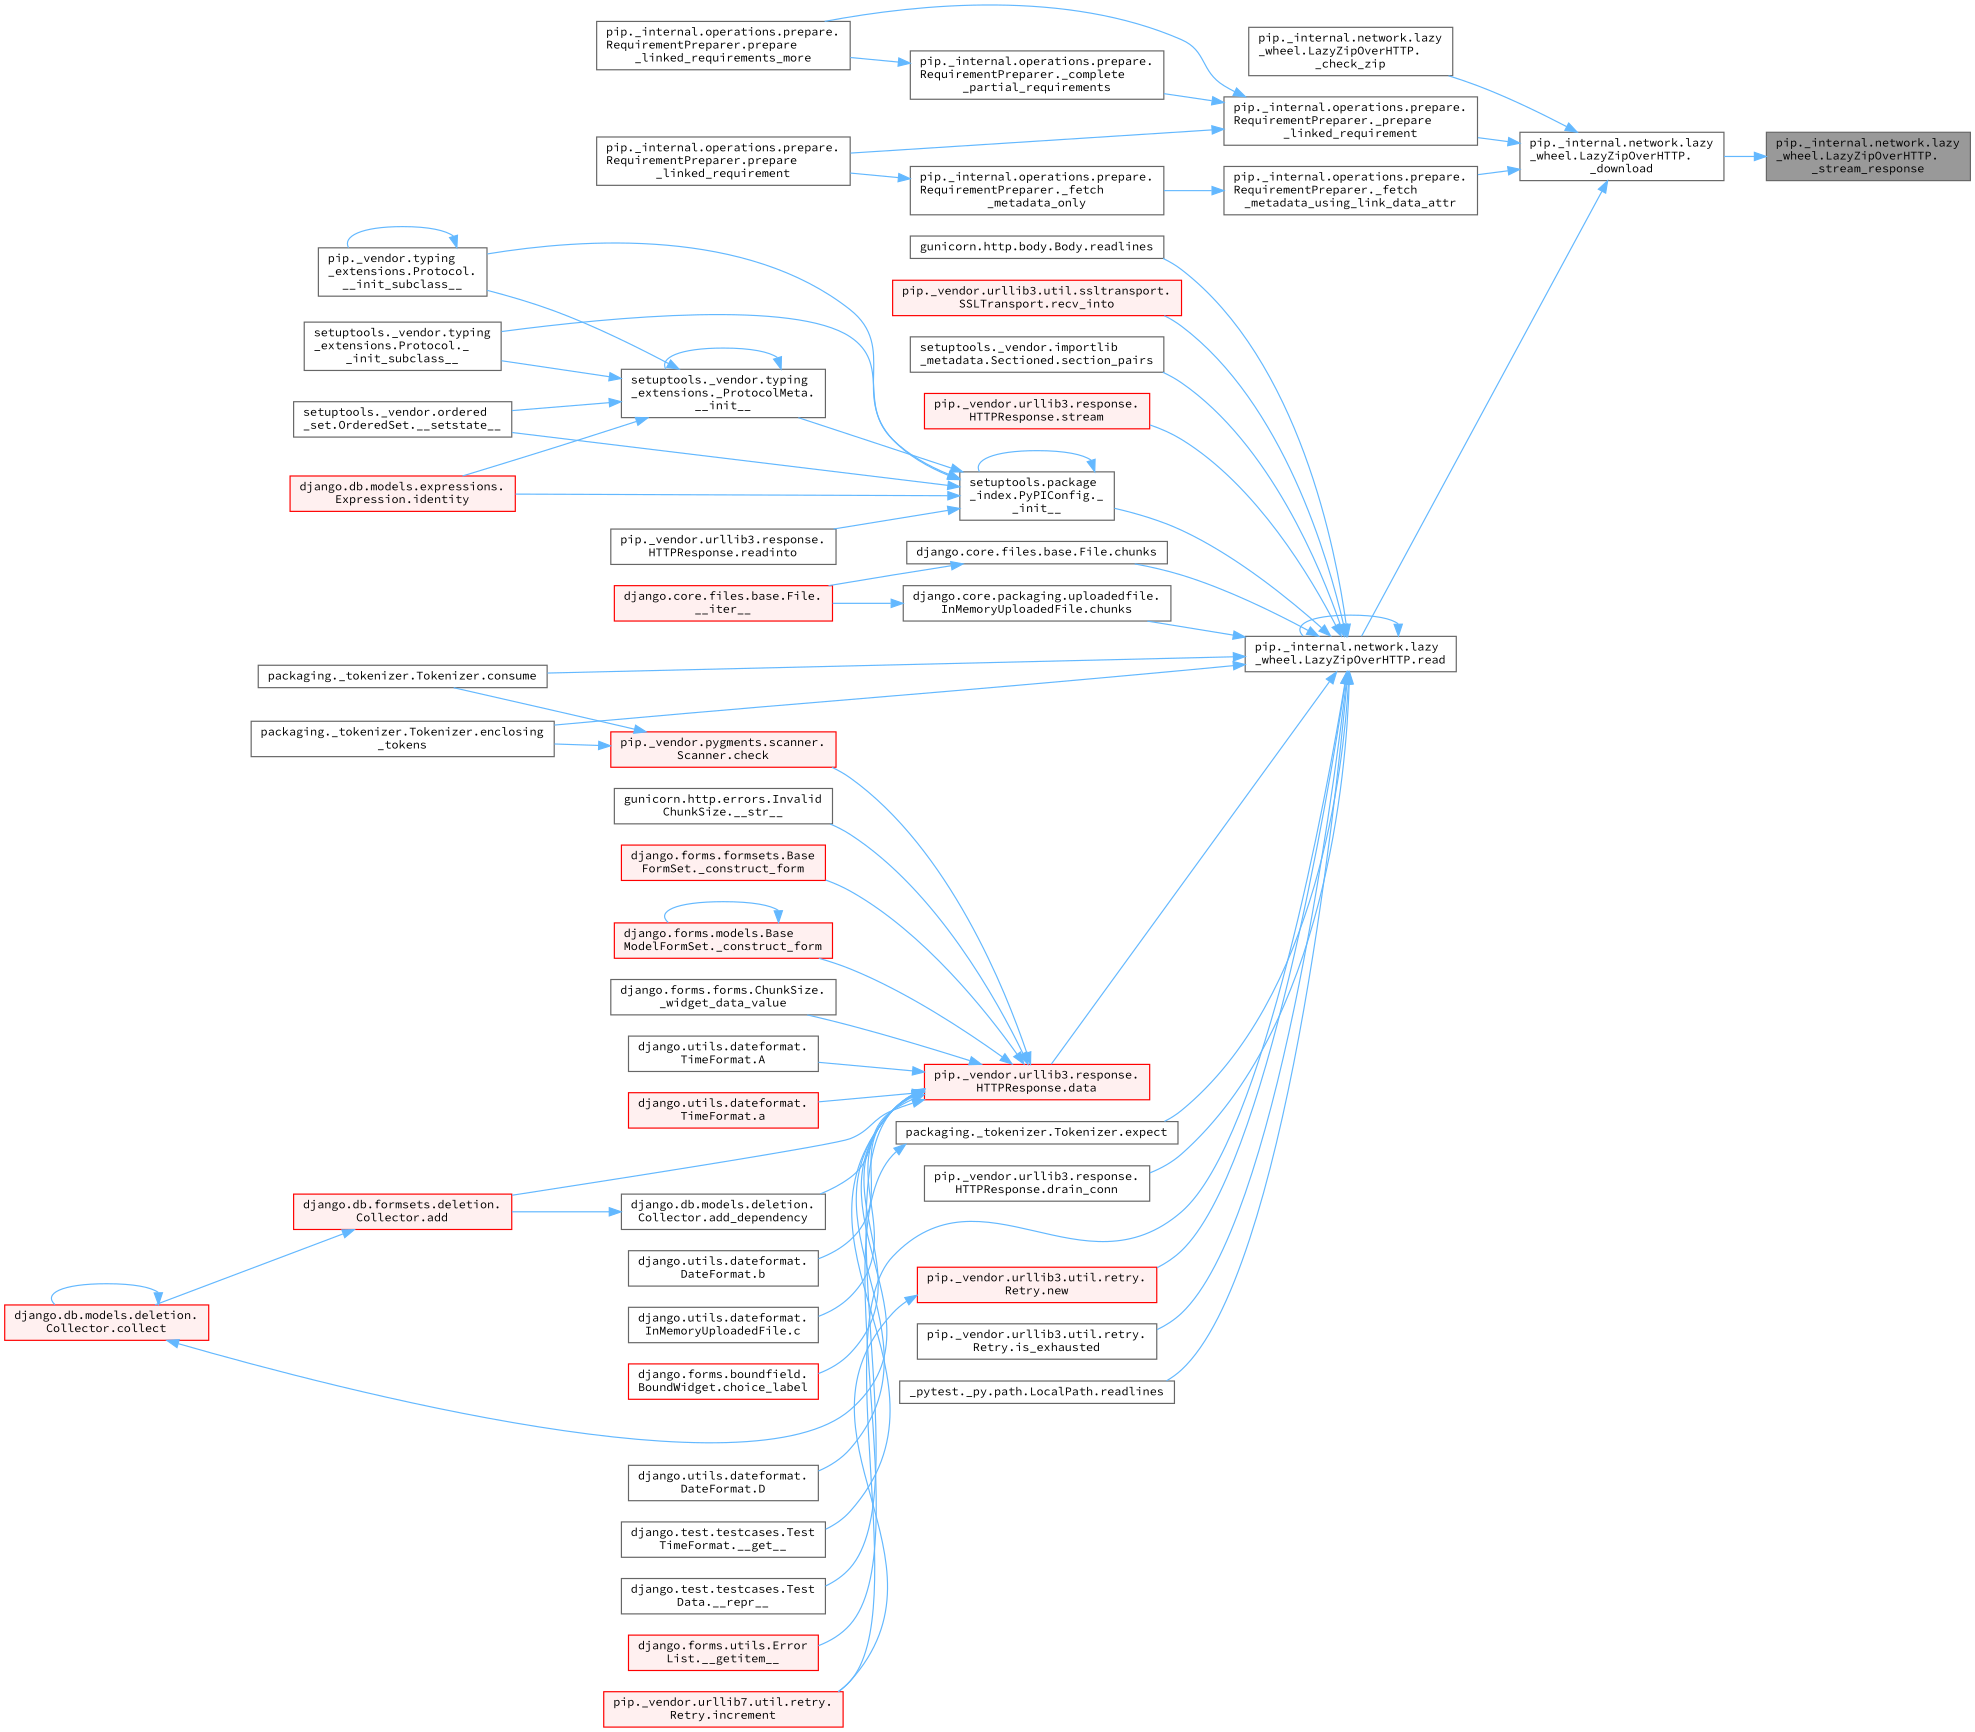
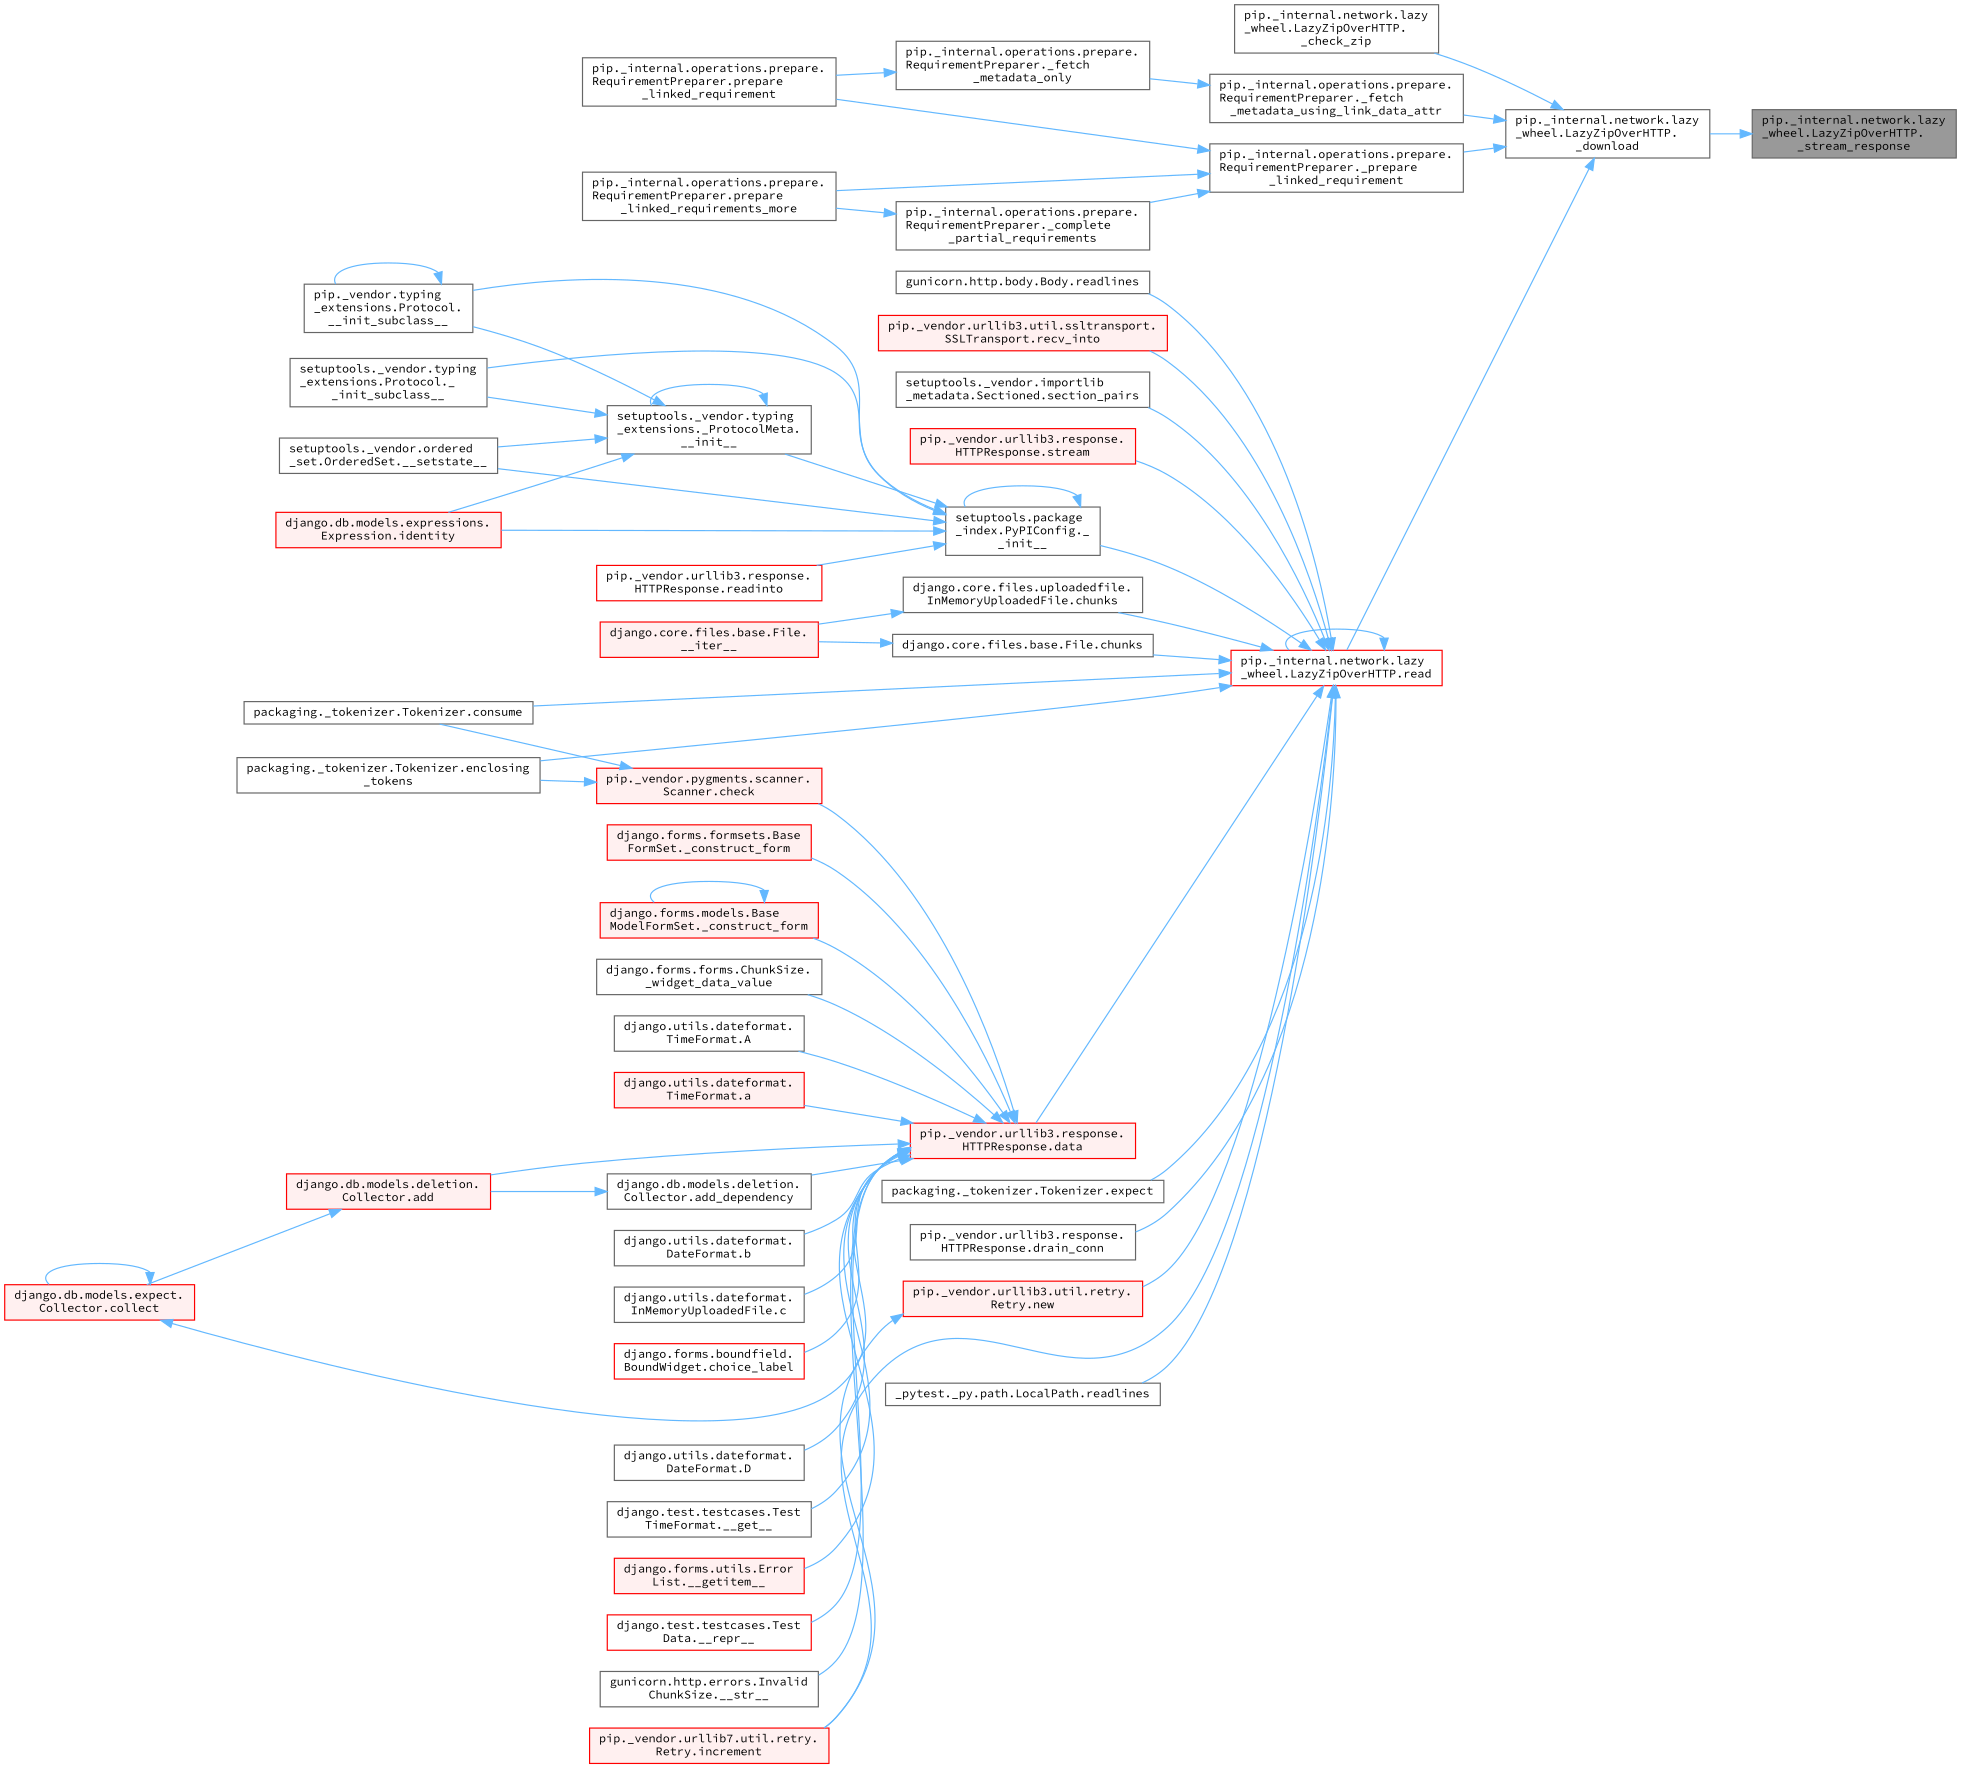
(723, 547) -> (709, 583)
(1037, 603) -> (1023, 595)
(1351, 654) -> (1337, 668)
(403, 1212) -> (389, 1192)
(107, 1323) -> (100, 1302)
(1037, 1342) -> none
(872, 1406) -> (844, 1307)
(723, 1596) -> (709, 1633)
